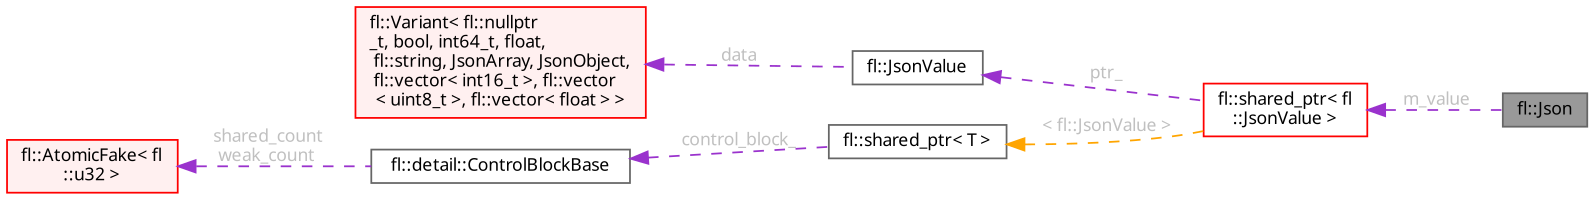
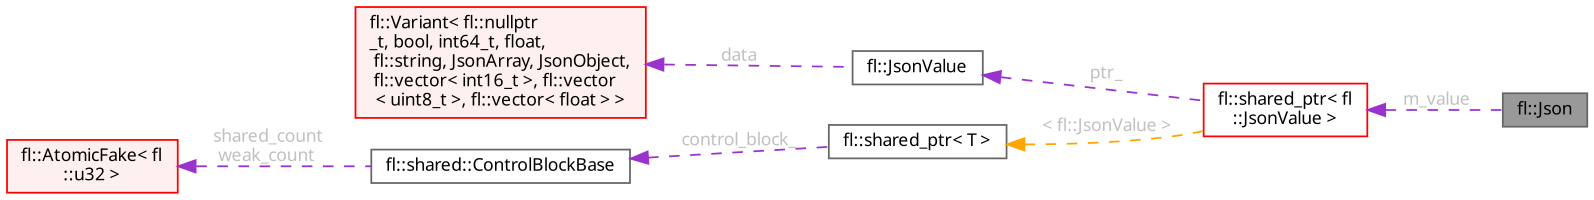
(501, 166) -> (501, 166)
